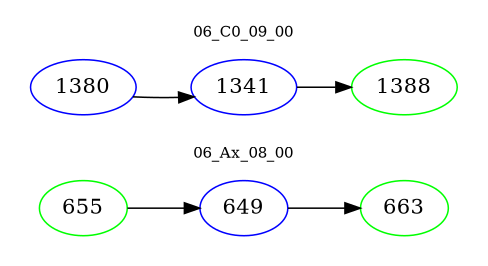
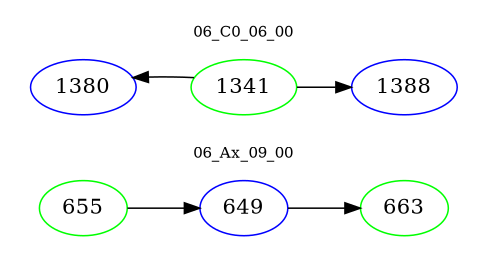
(244, 33) -> (244, 33)
(244, 87) -> (244, 87)
(404, 87) -> (404, 87)
(156, 98) -> (171, 77)
(244, 154) -> (244, 154)
